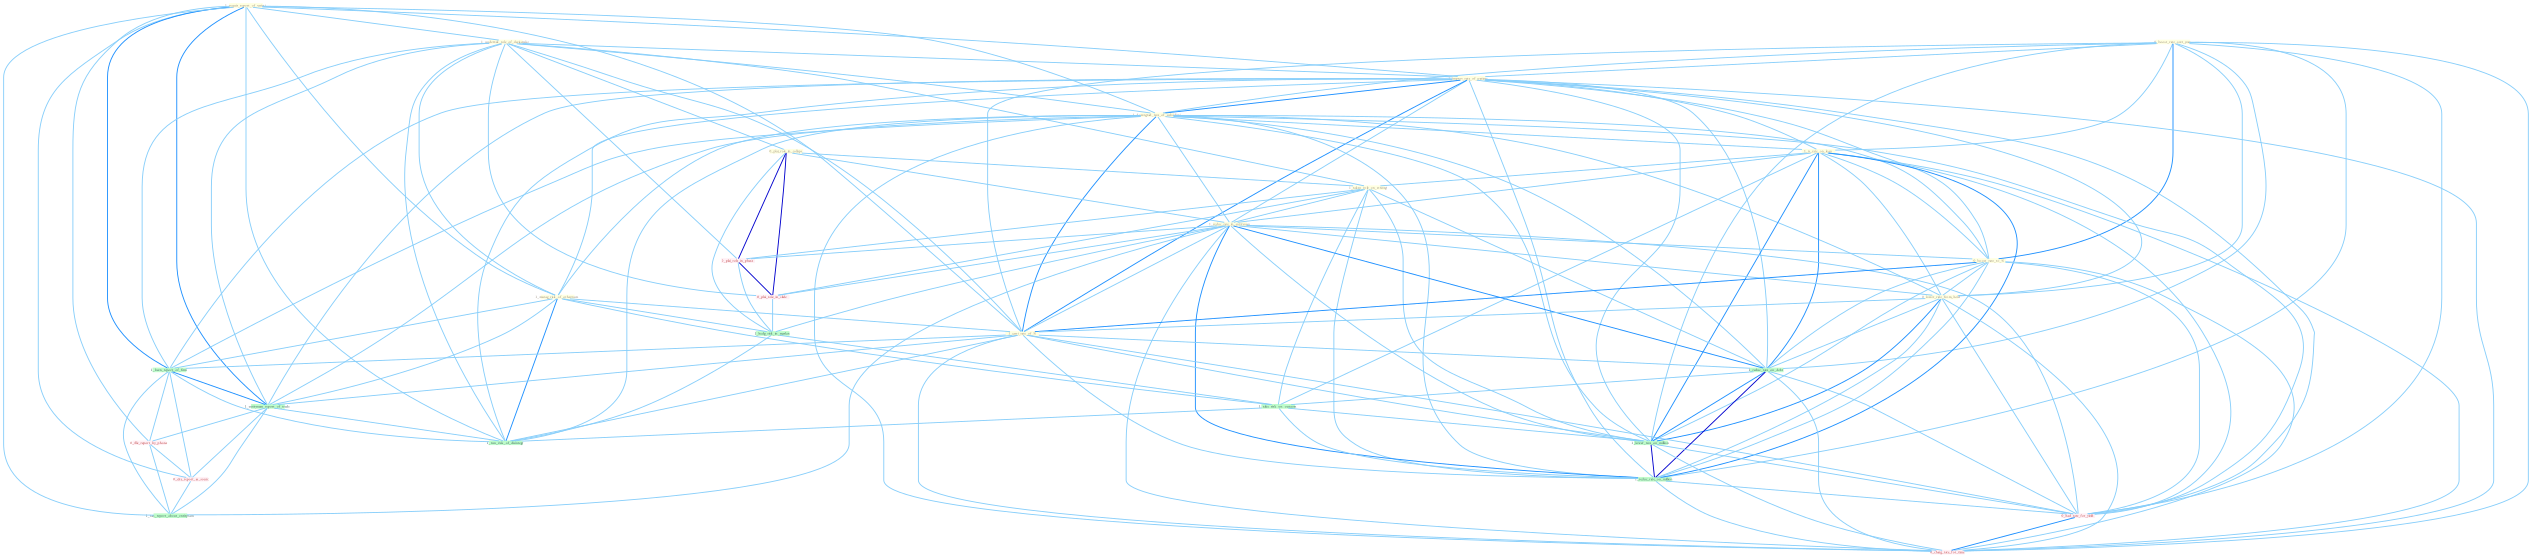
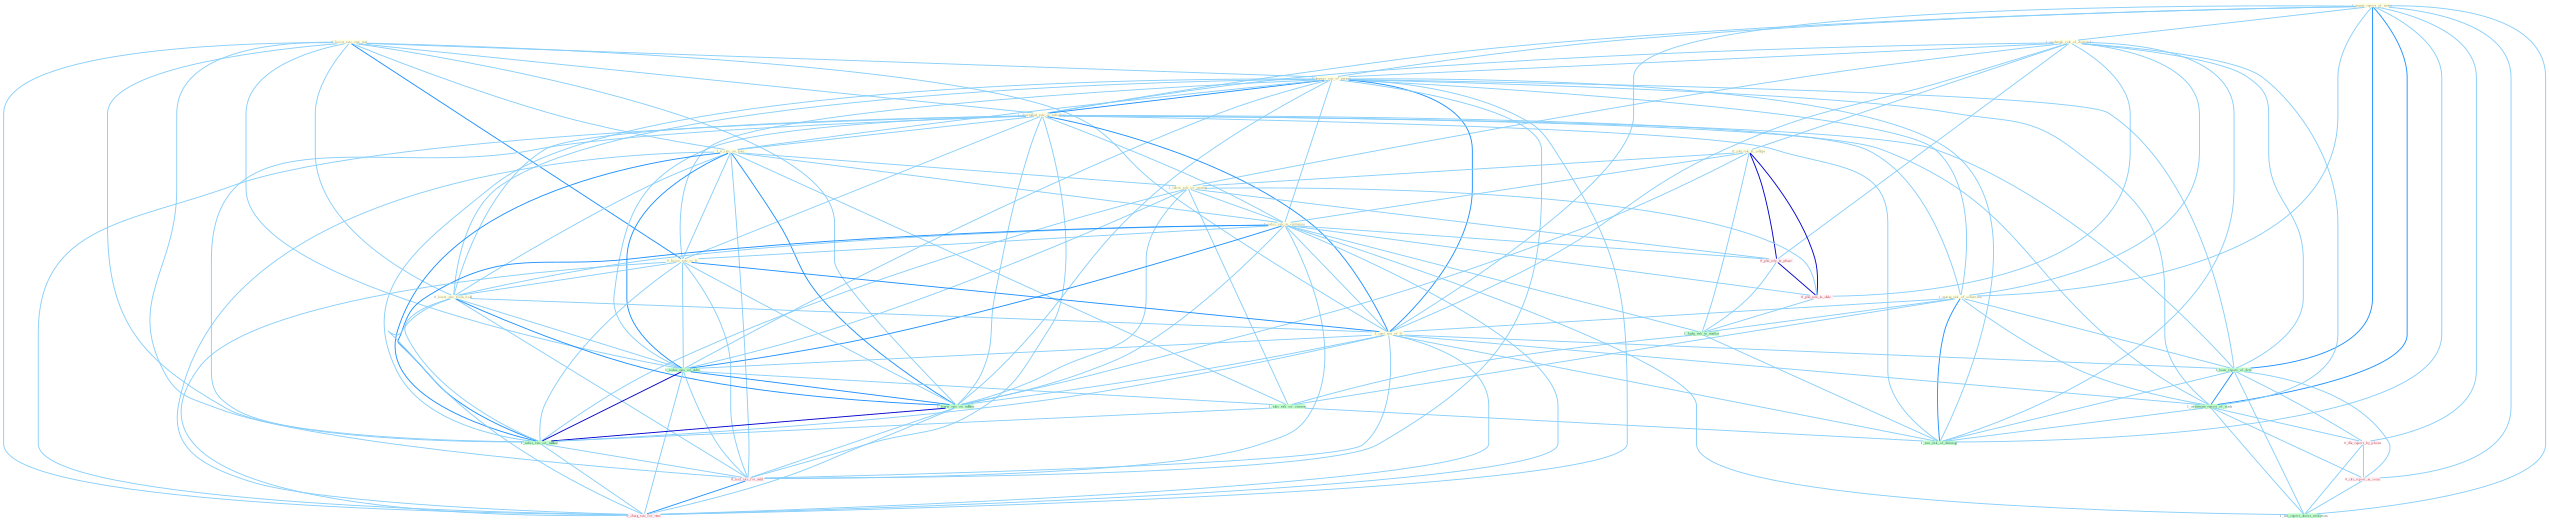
(1465, 425) -> (1382, 297)
